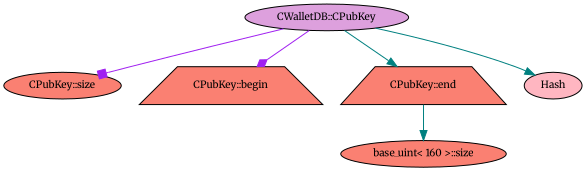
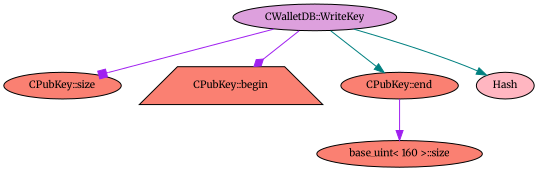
(327, 17) -> (315, 17)
(424, 86) -> (400, 86)
(424, 118) -> (400, 115)
